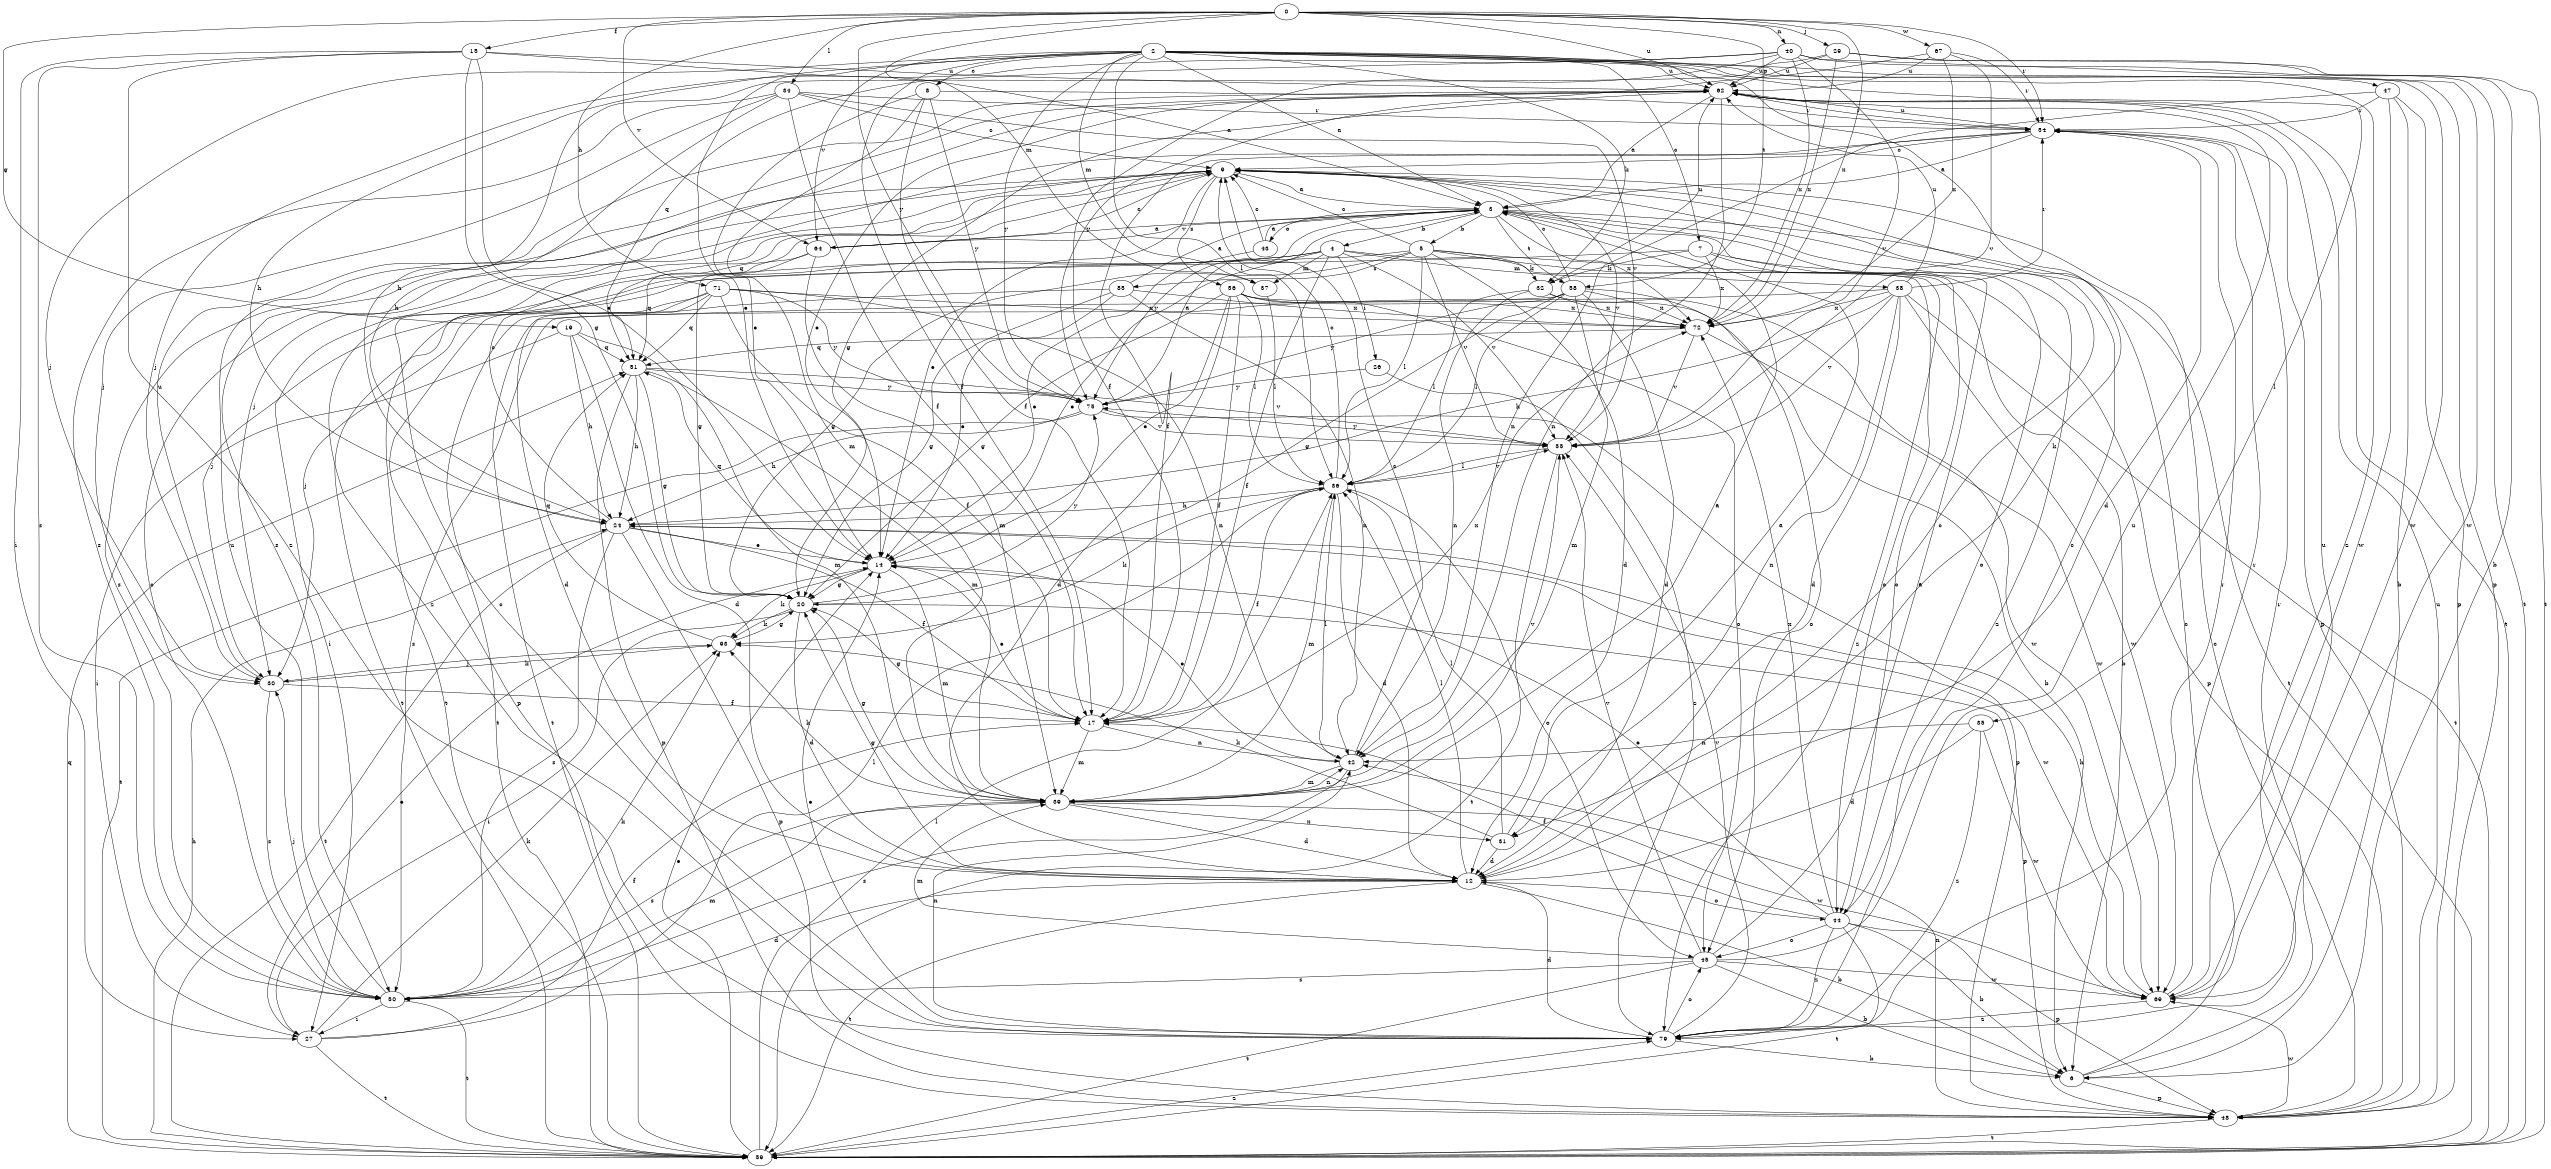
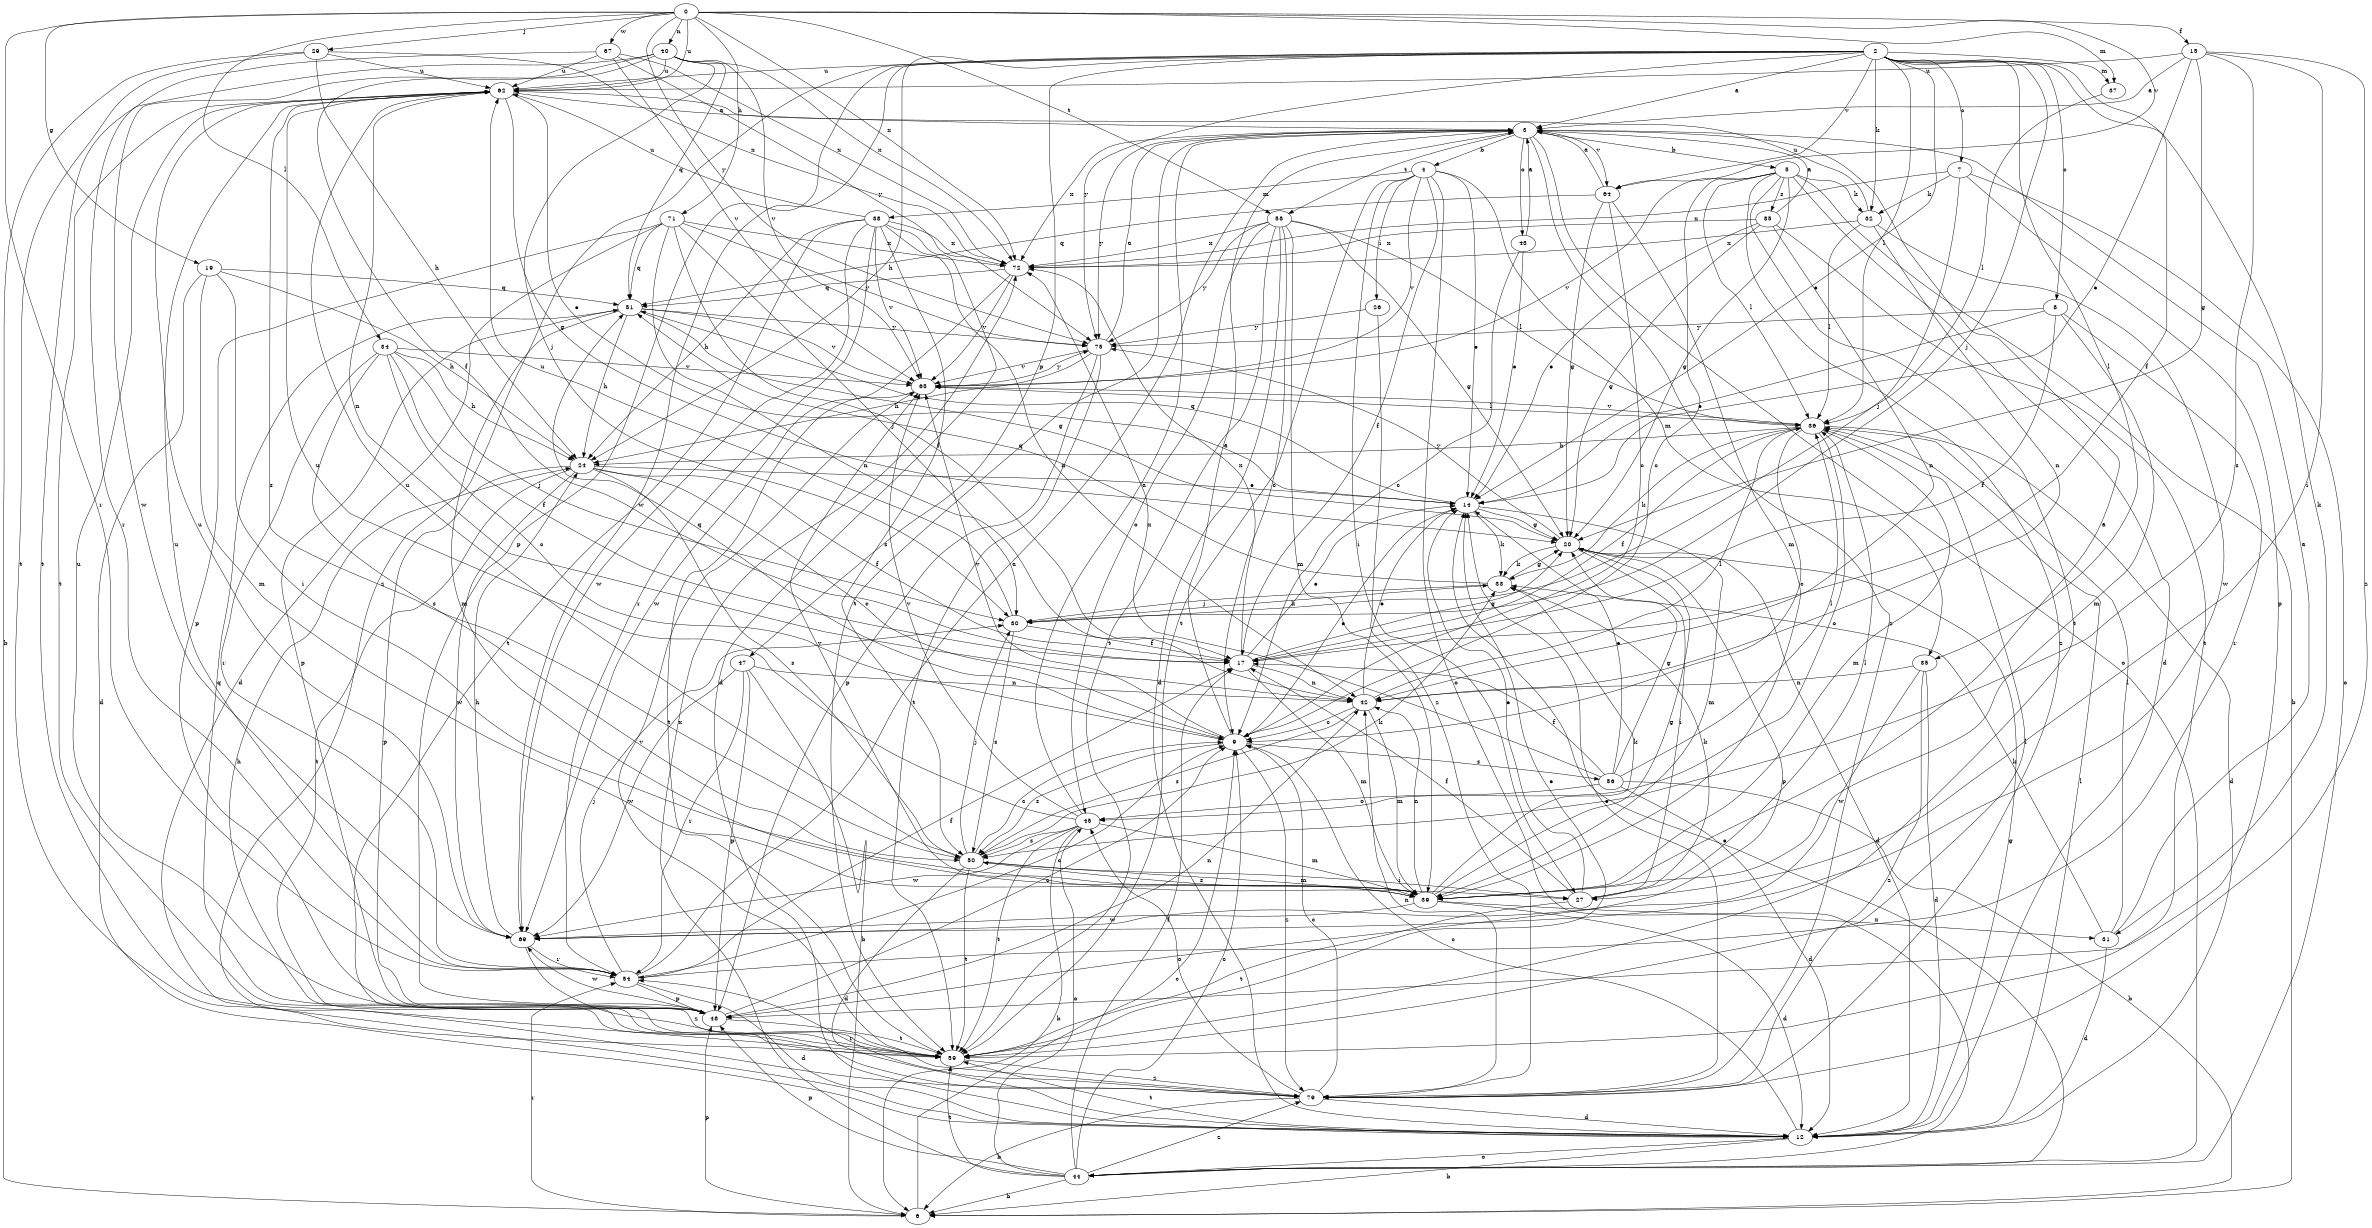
(1878, 117) -> none
(1300, 268) -> (1675, 450)
(1560, 446) -> (923, 386)
(1751, 589) -> (1090, 503)
(724, 644) -> (1500, 584)
